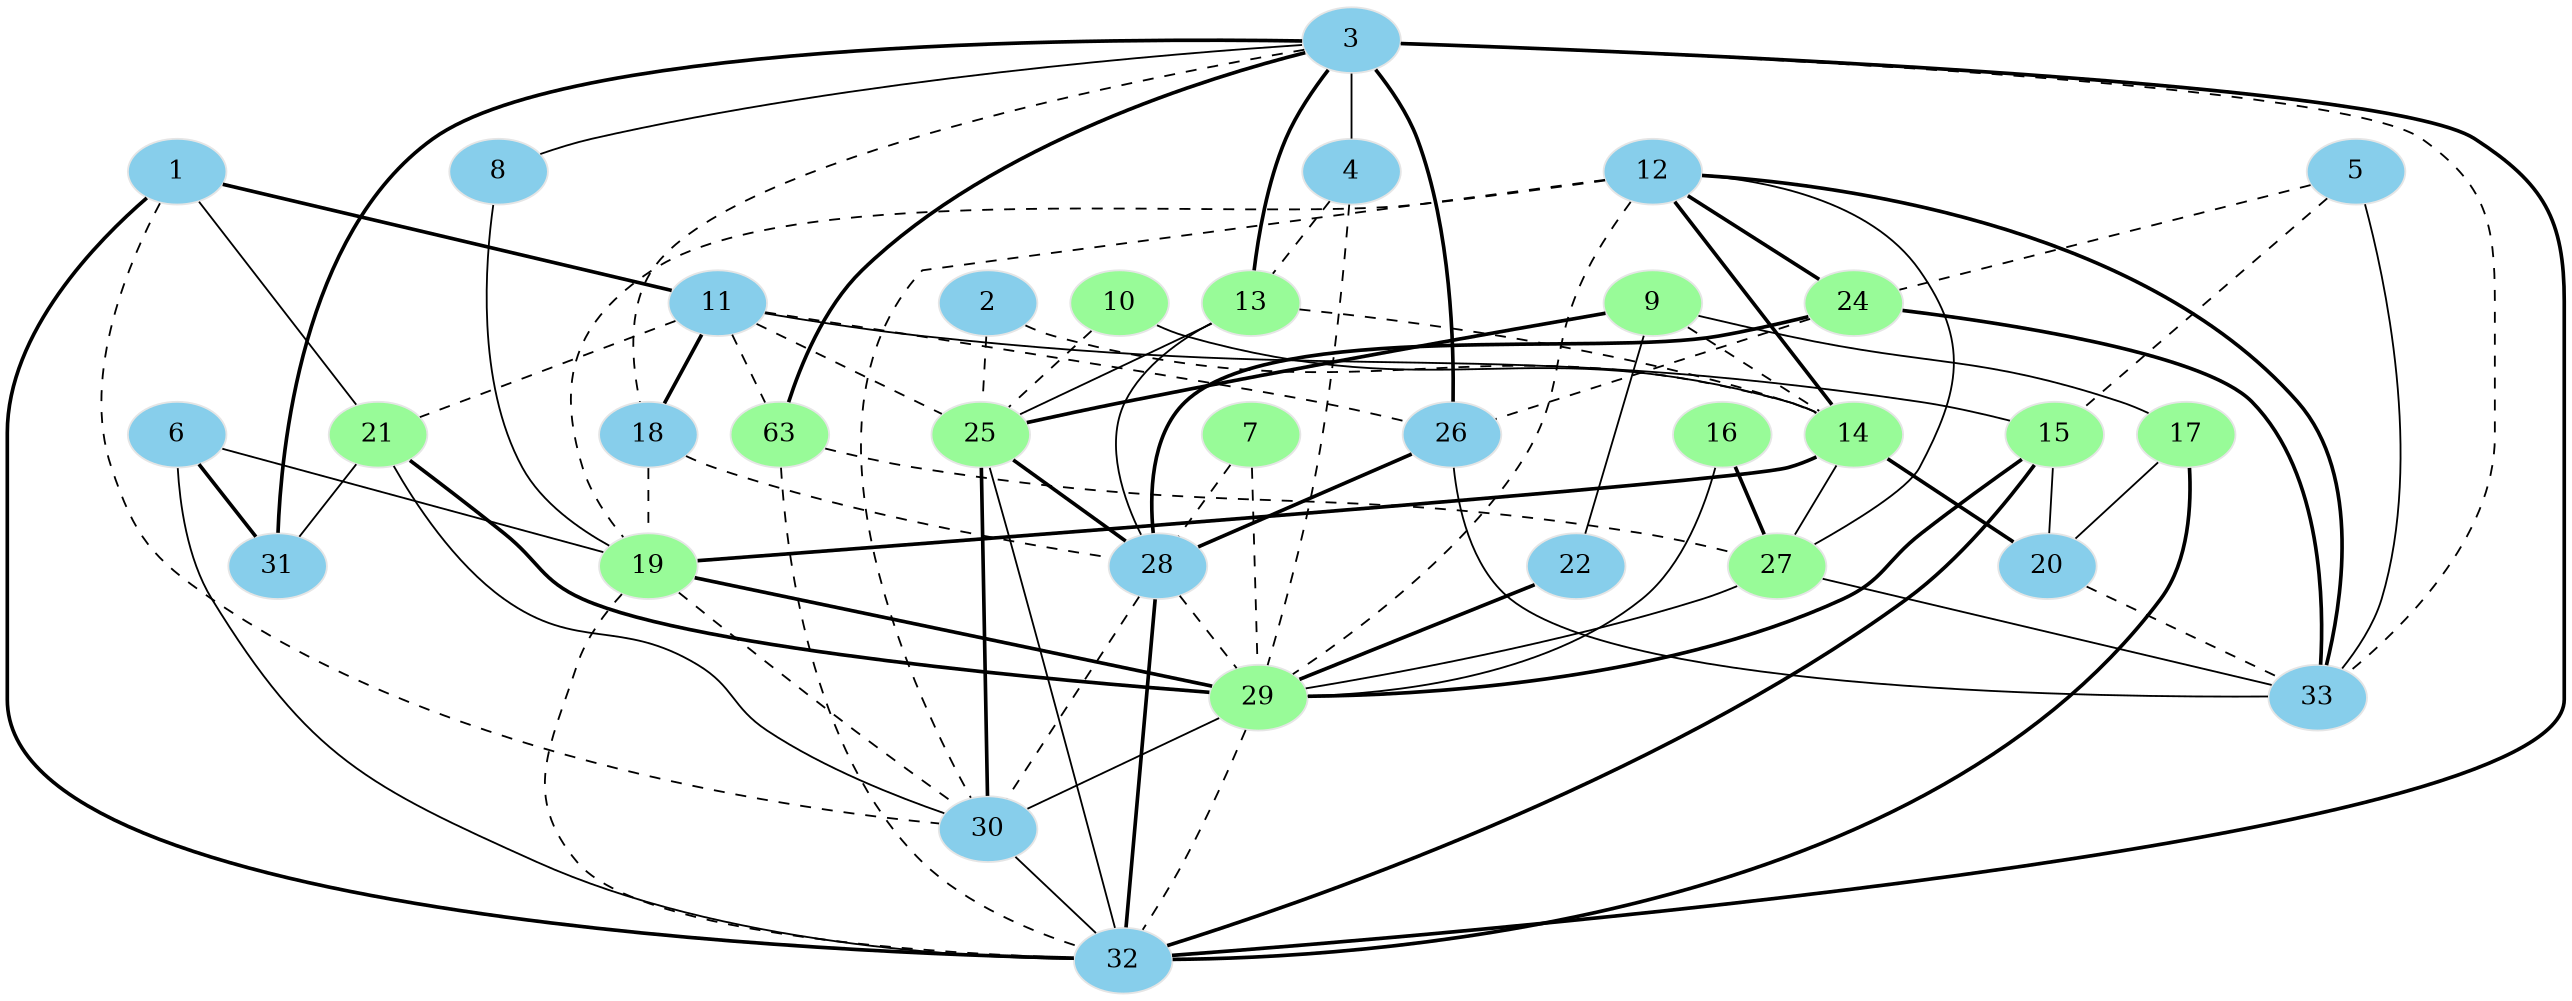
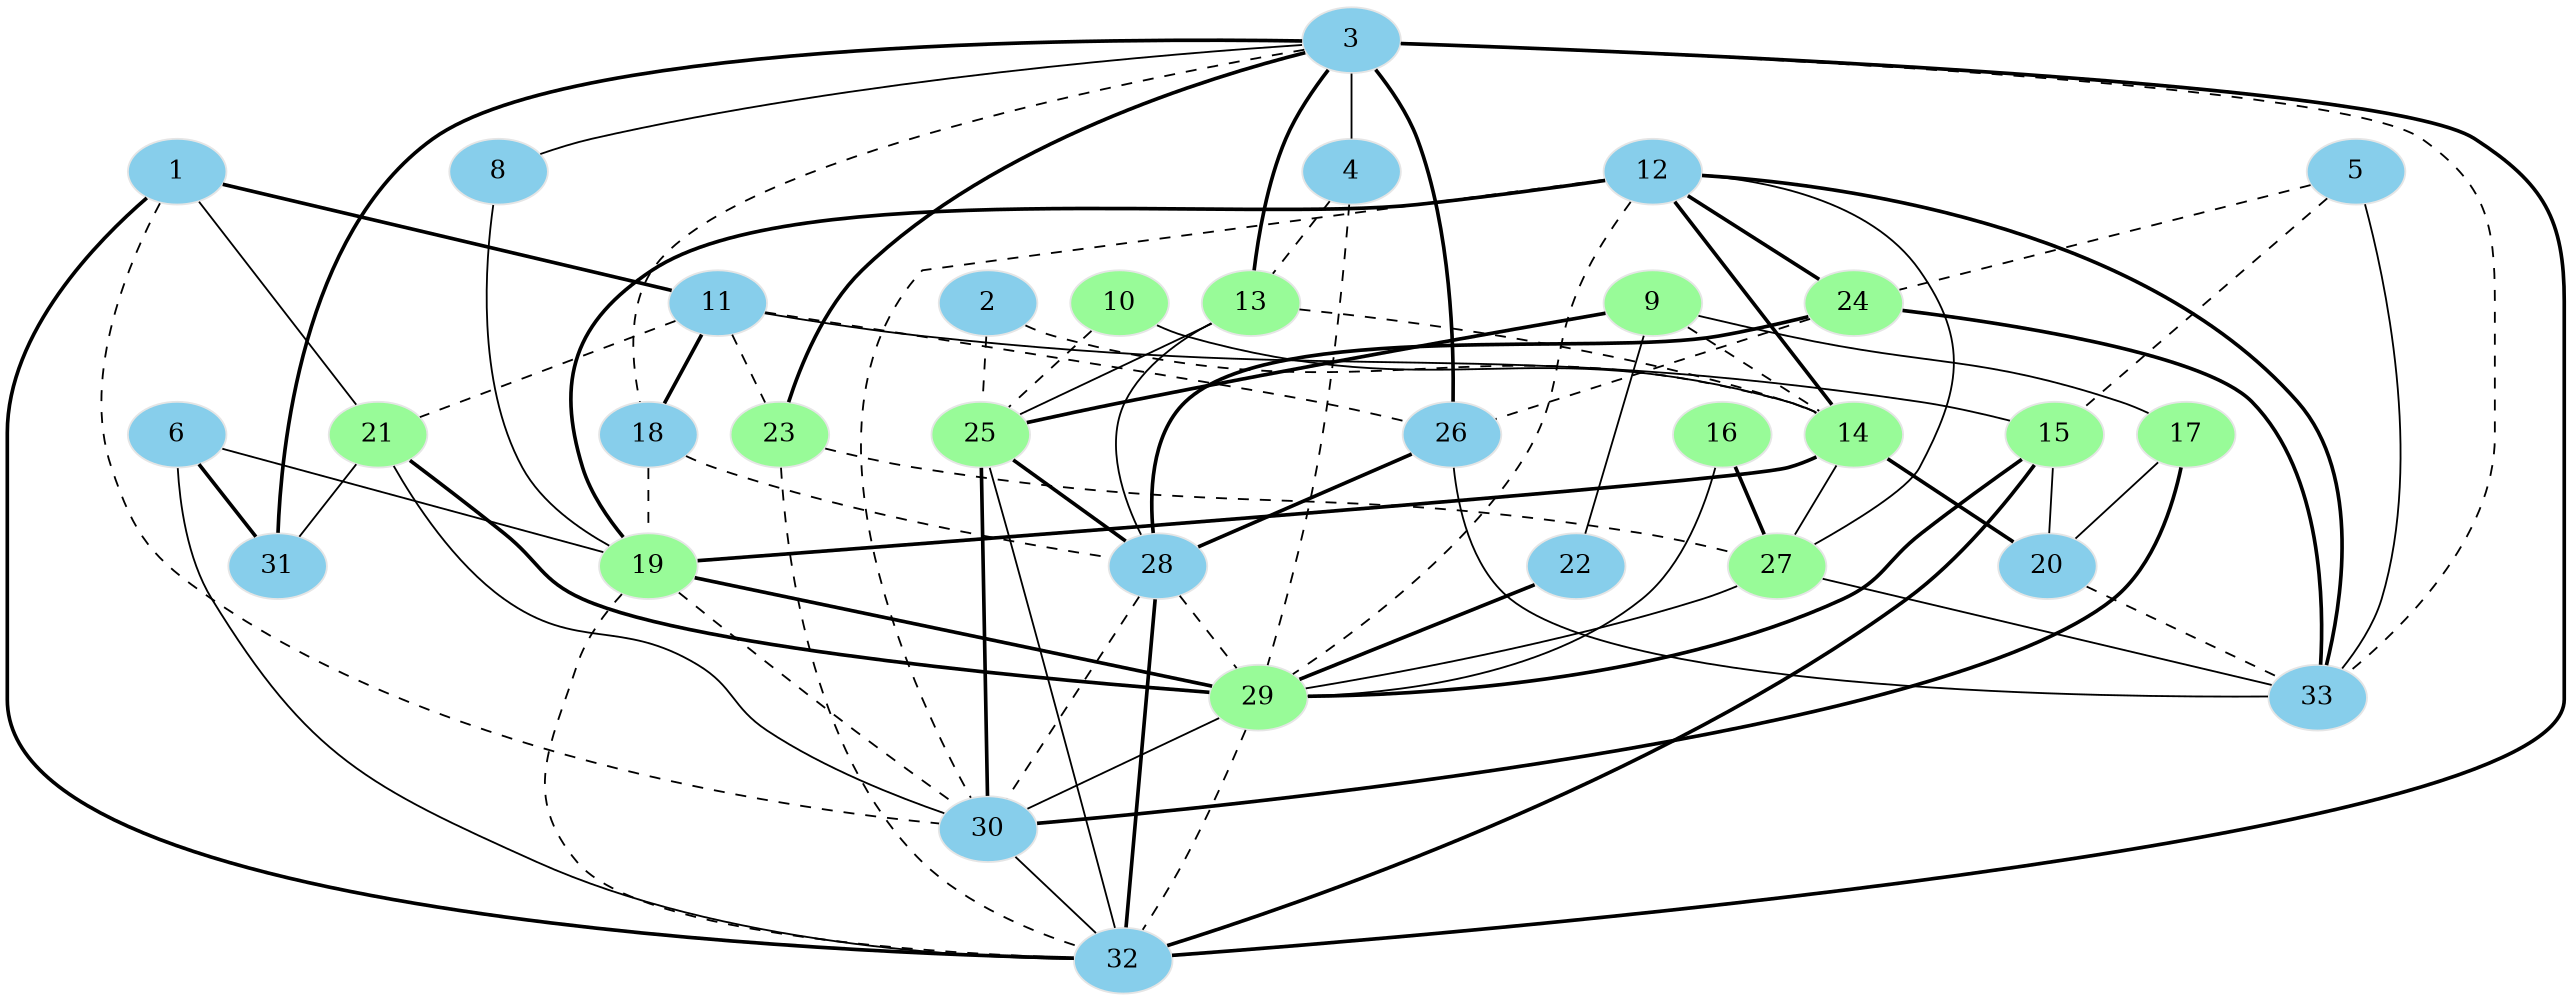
(970, 211) -> (970, 211)
(849, 369) -> none
(780, 435) -> (780, 435)
(1251, 435) -> none
(1773, 861) -> (1629, 748)
